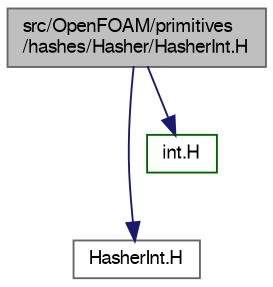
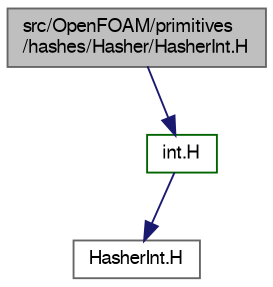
(129, 144) -> (163, 198)
